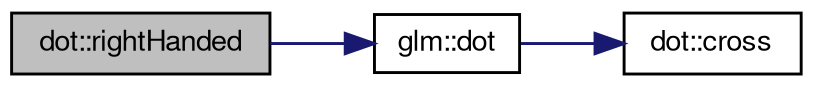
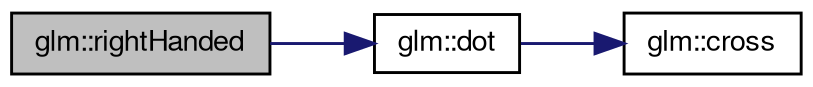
(141, 44) -> (141, 44)
(713, 44) -> (713, 44)
